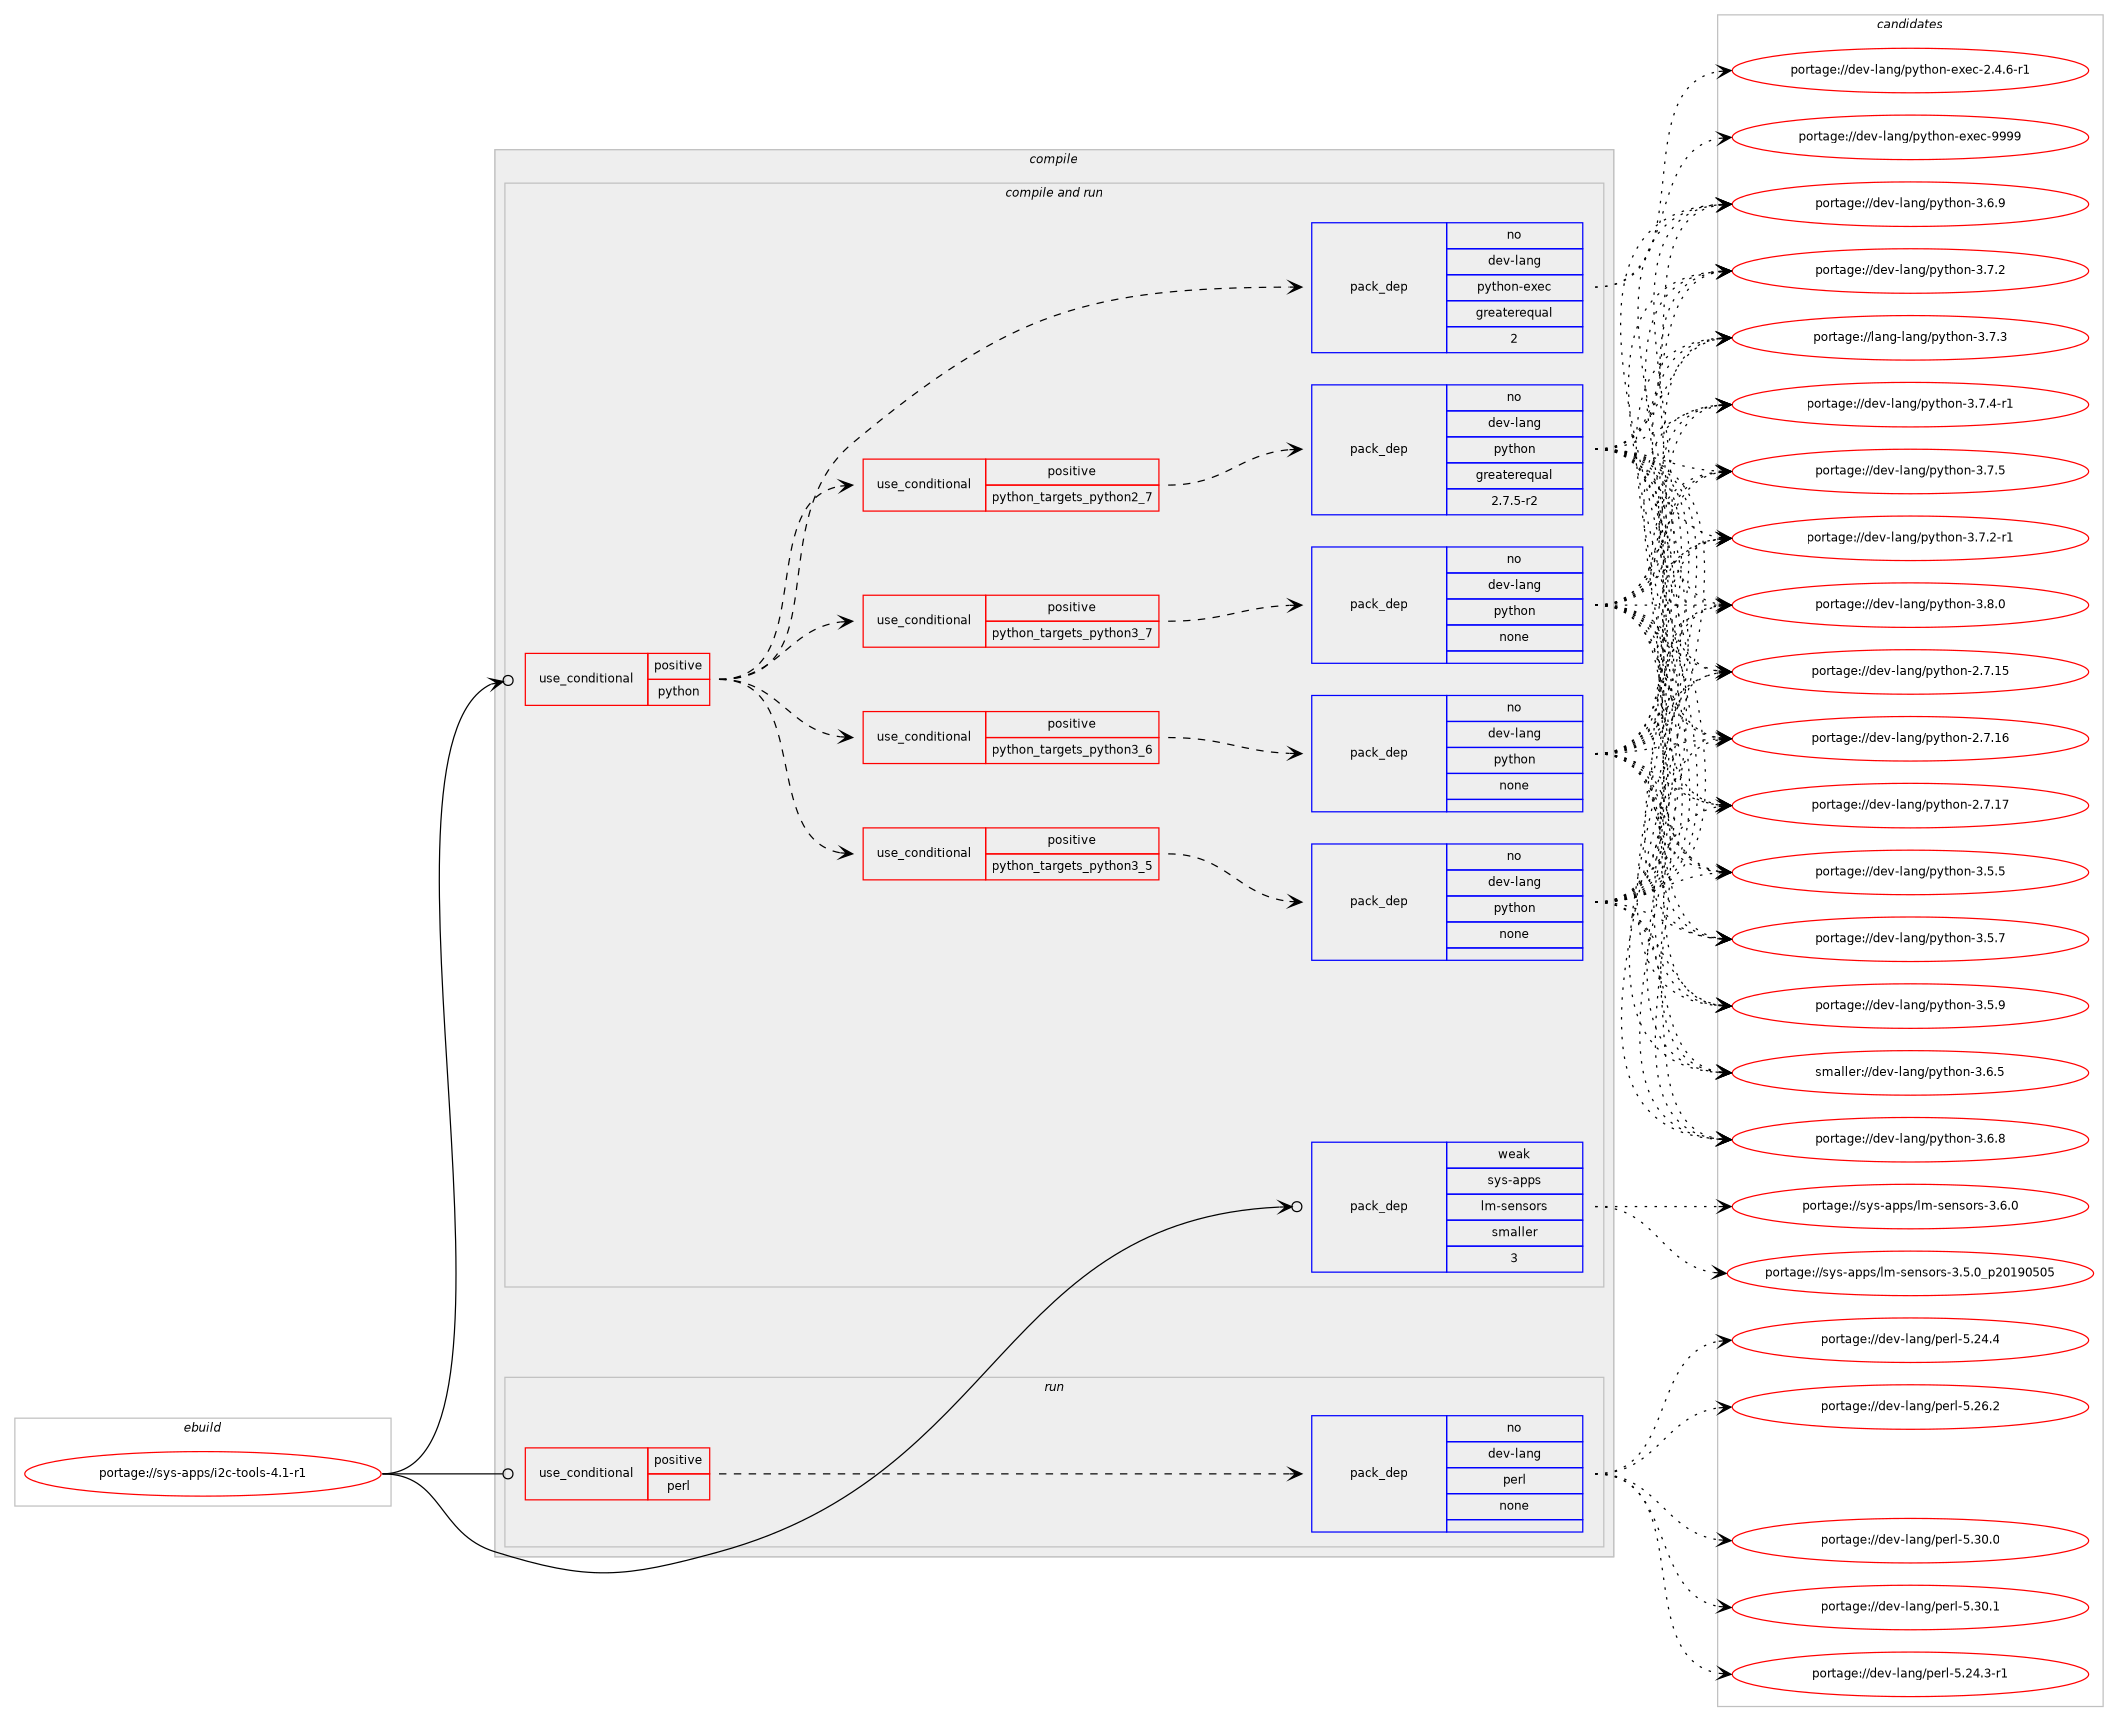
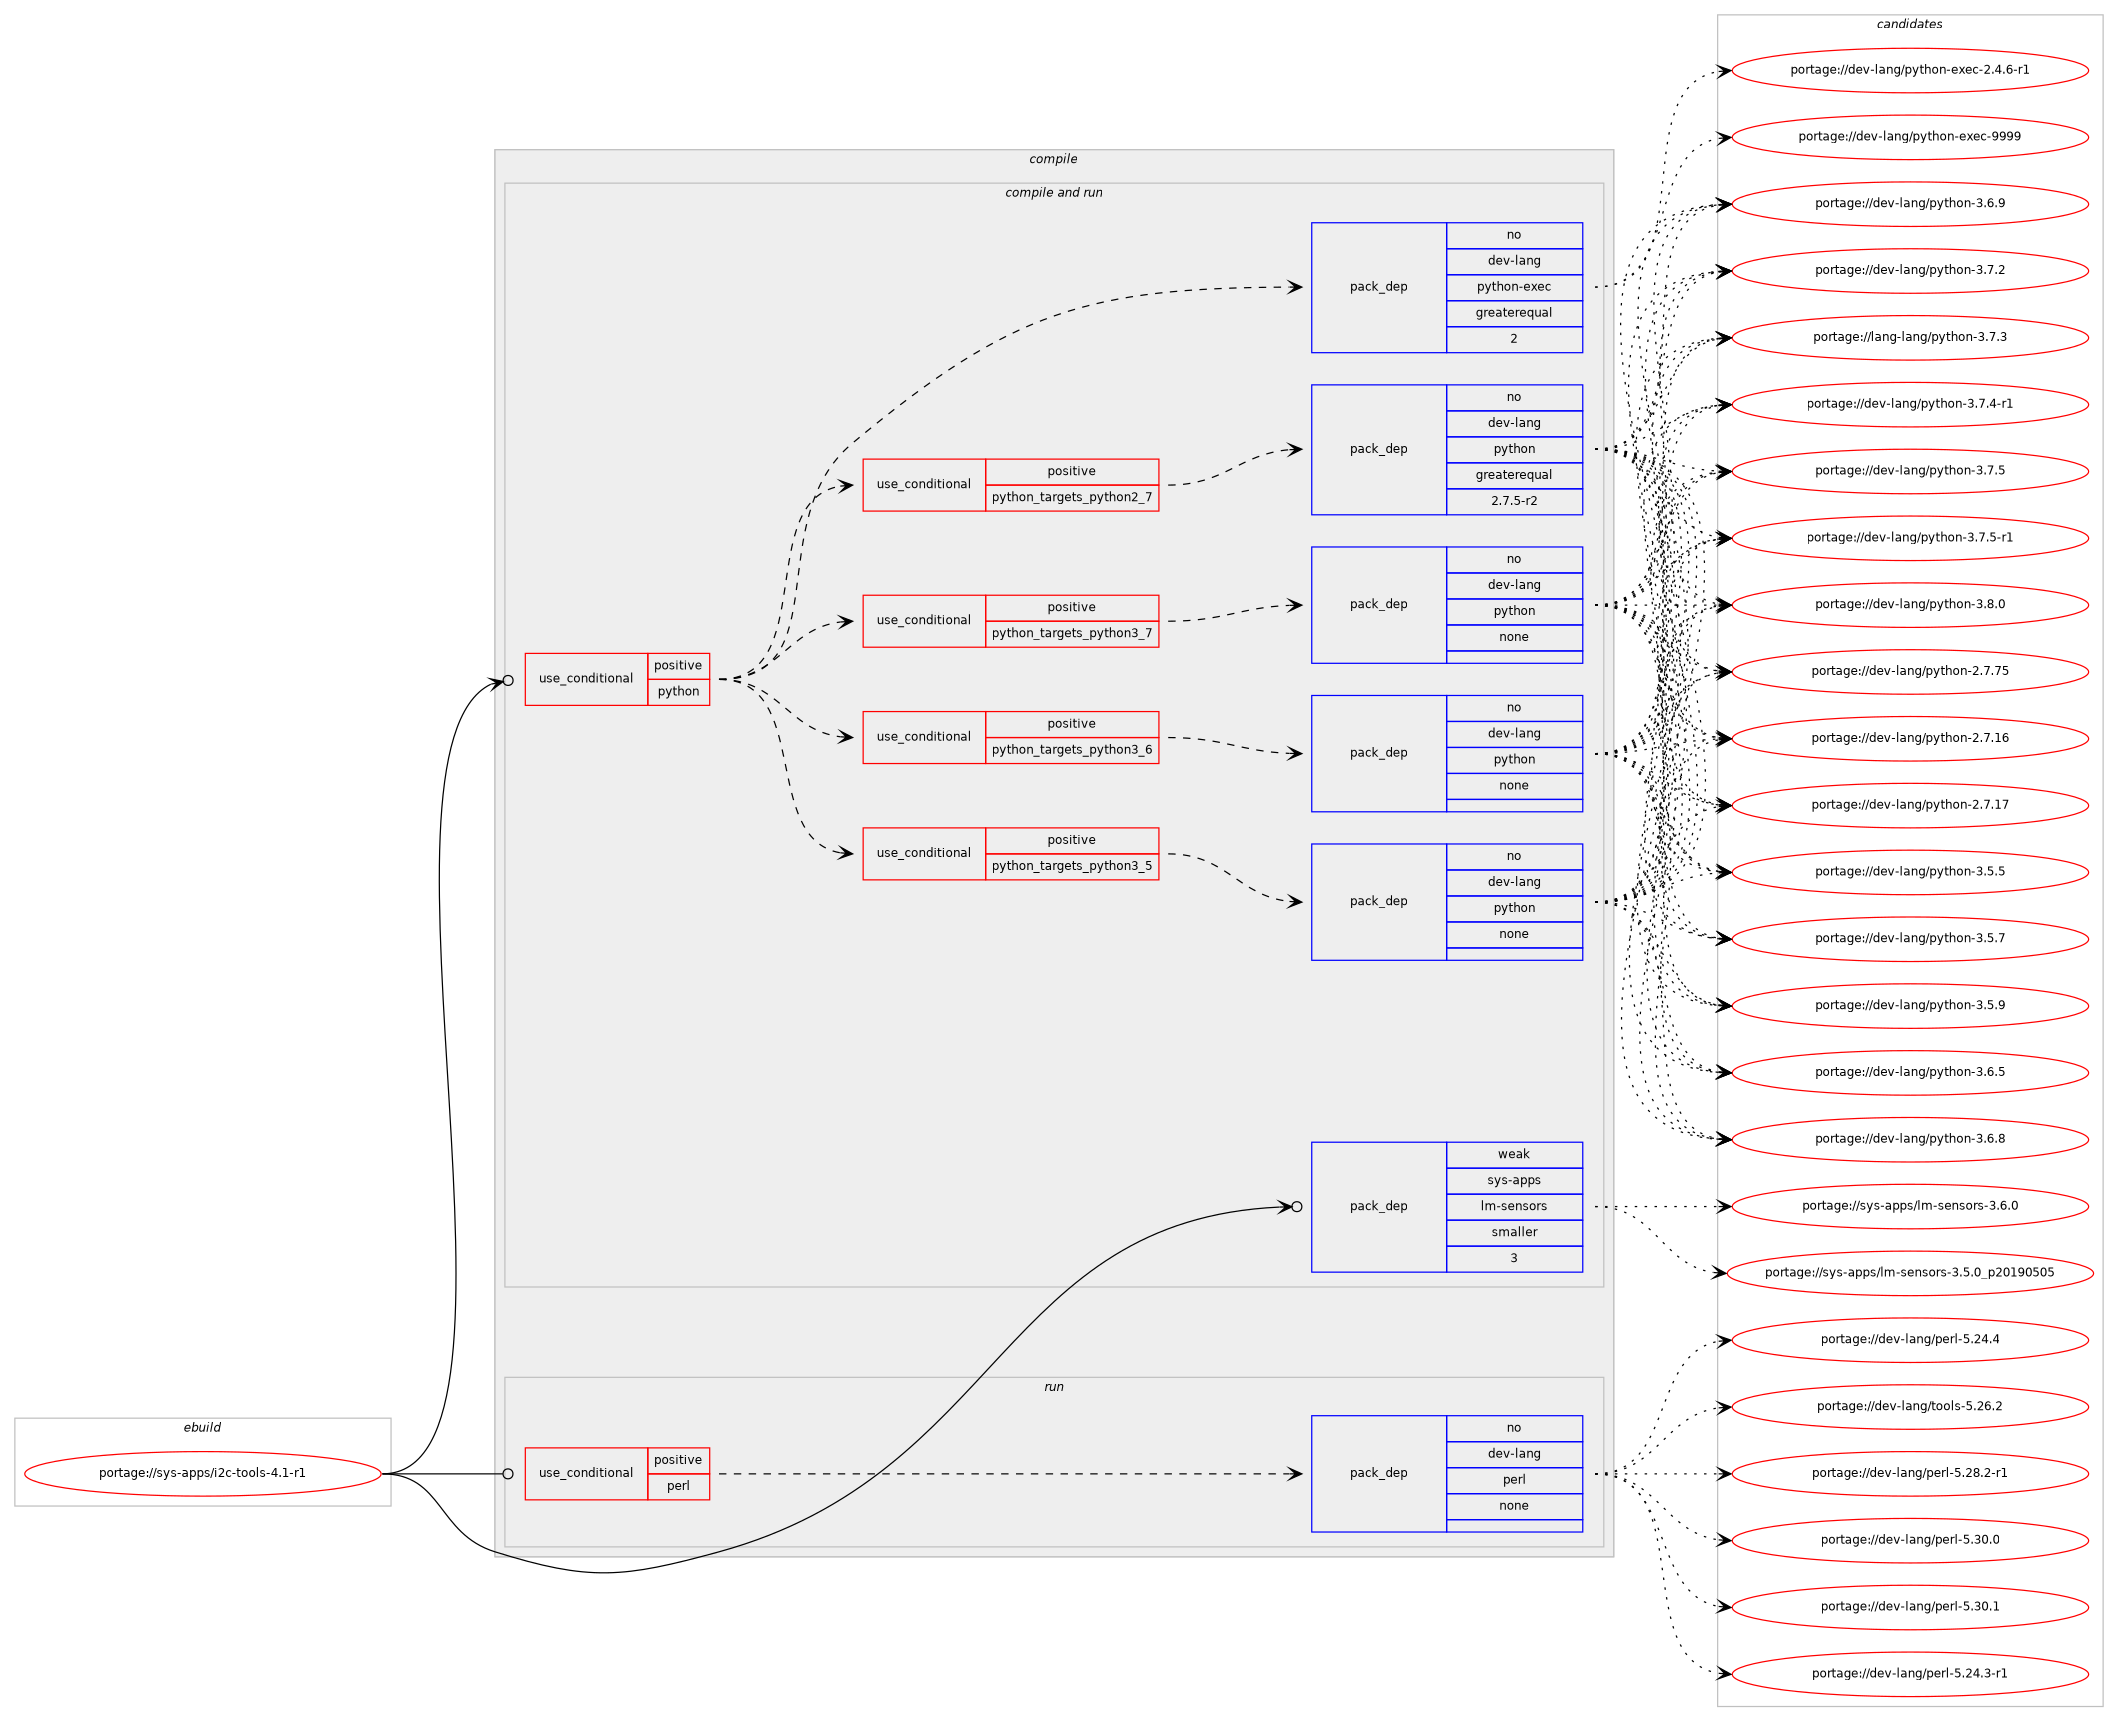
(1910, 538) -> (1910, 538)
(1910, 672) -> (1910, 672)
(1910, 1073) -> (1910, 1073)
(1910, 1407) -> (1910, 1407)
none -> (1910, 1474)
